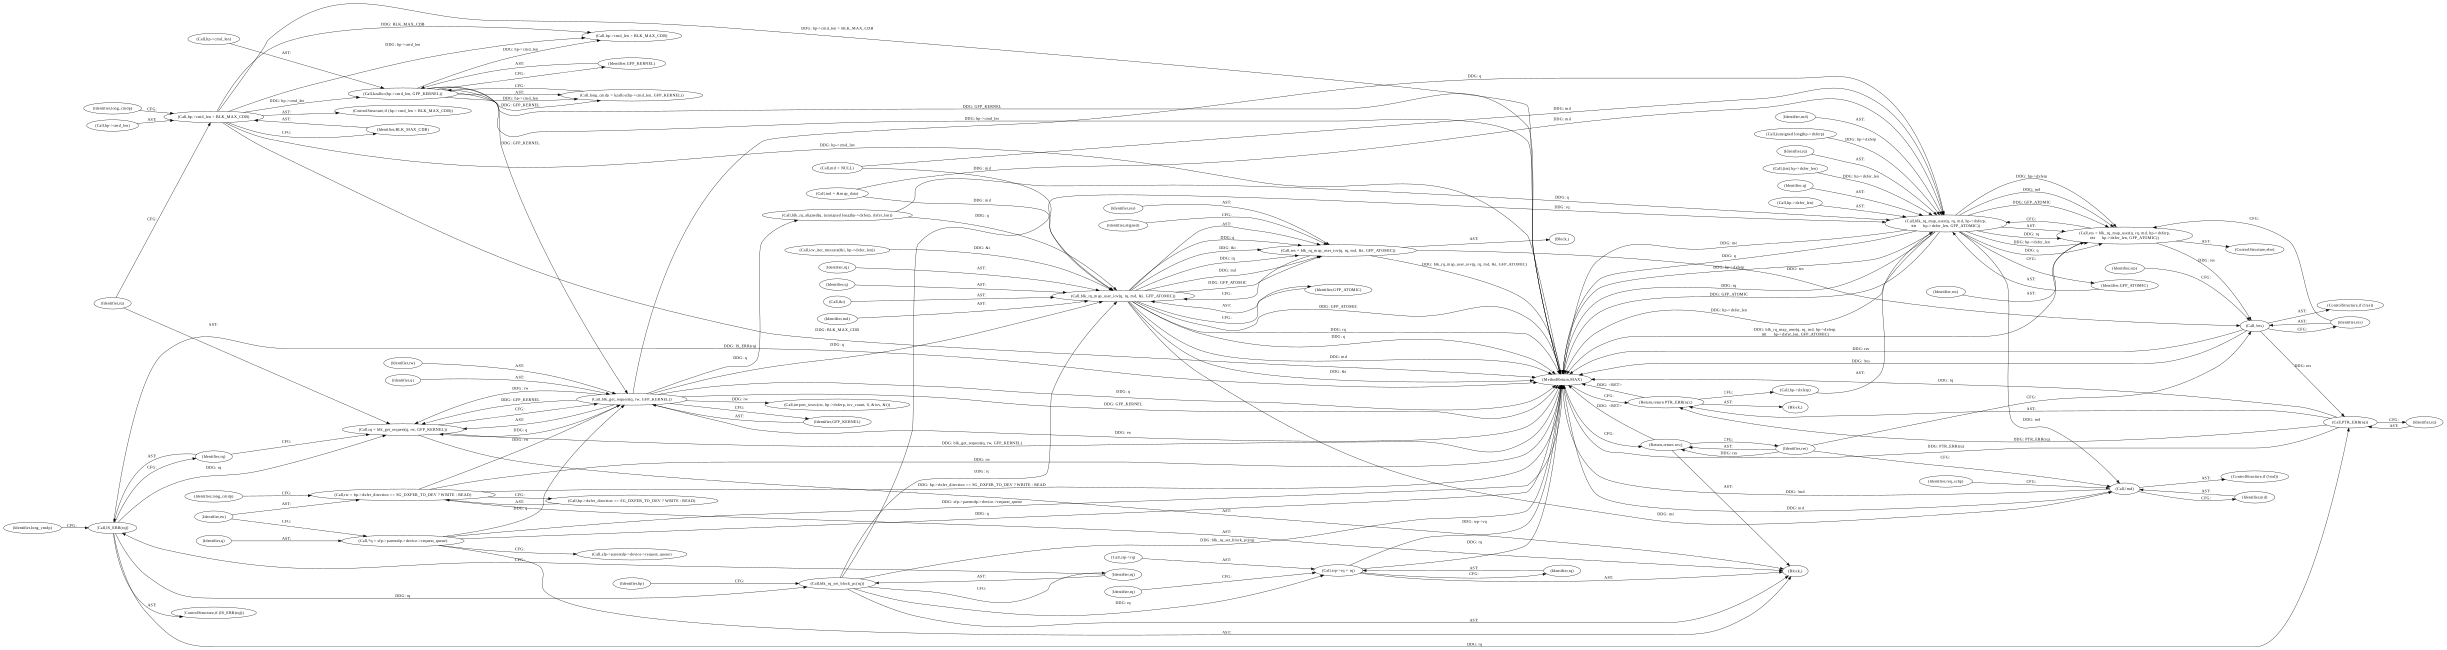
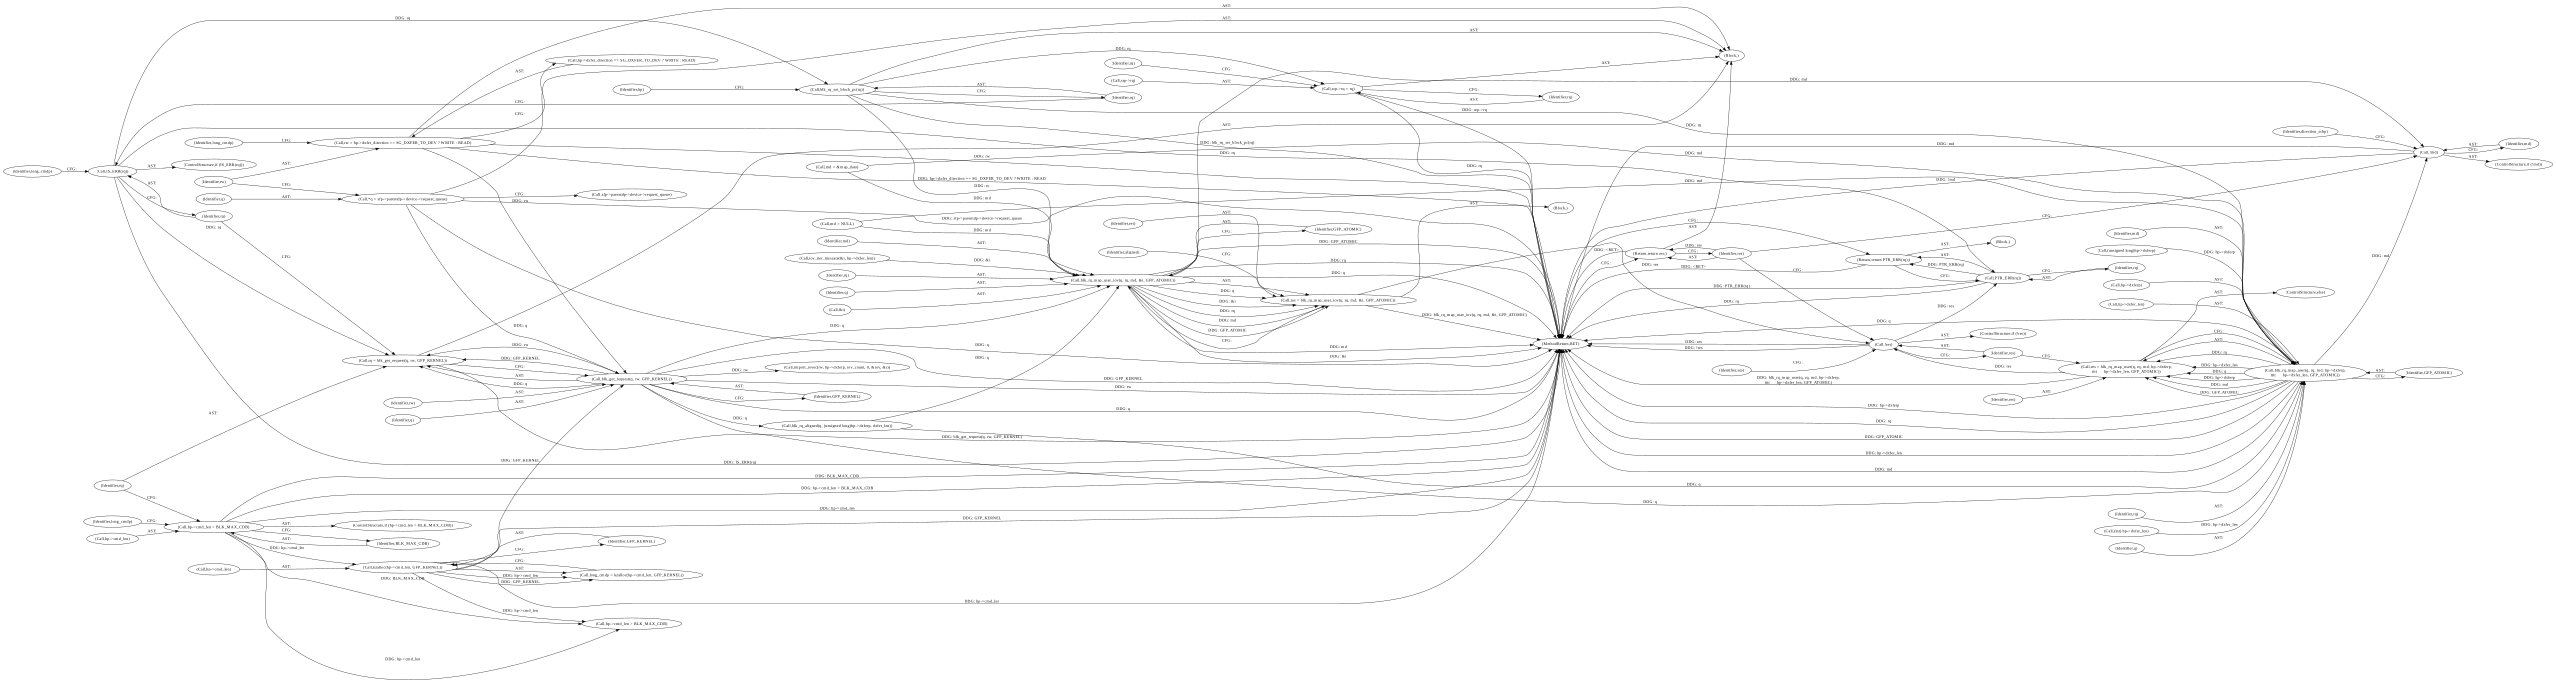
(1562, 380) -> (1561, 344)
(1734, 396) -> (1934, 279)
(1946, 481) -> (2305, 132)
